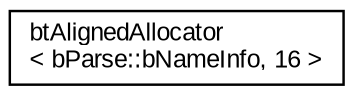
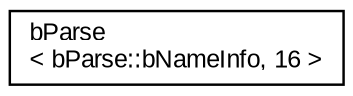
(177, 48) -> (177, 48)
